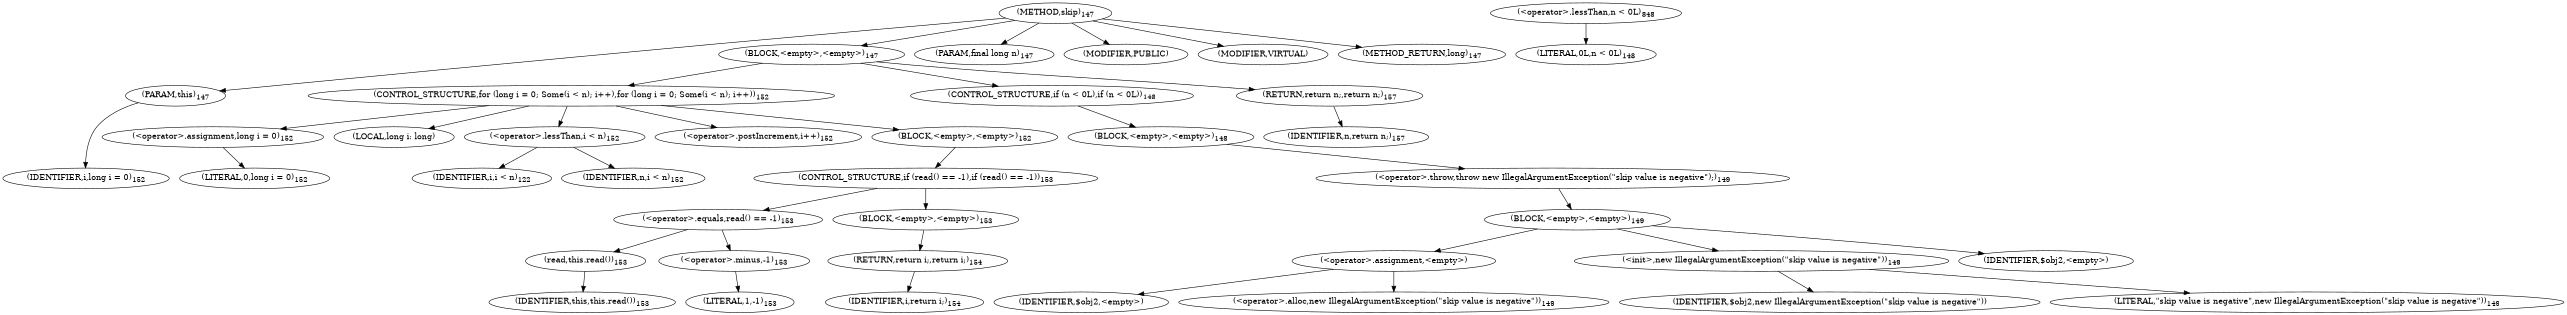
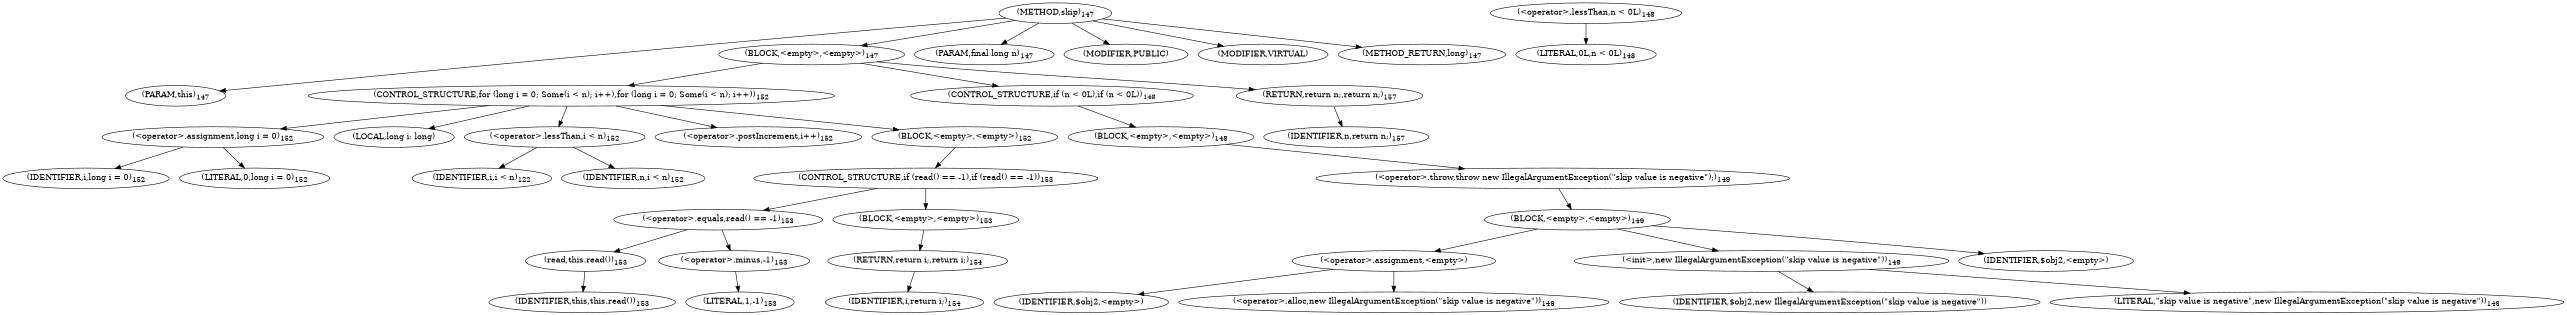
(1648, 12) -> (1648, 12)
(101, 123) -> (152, 157)
